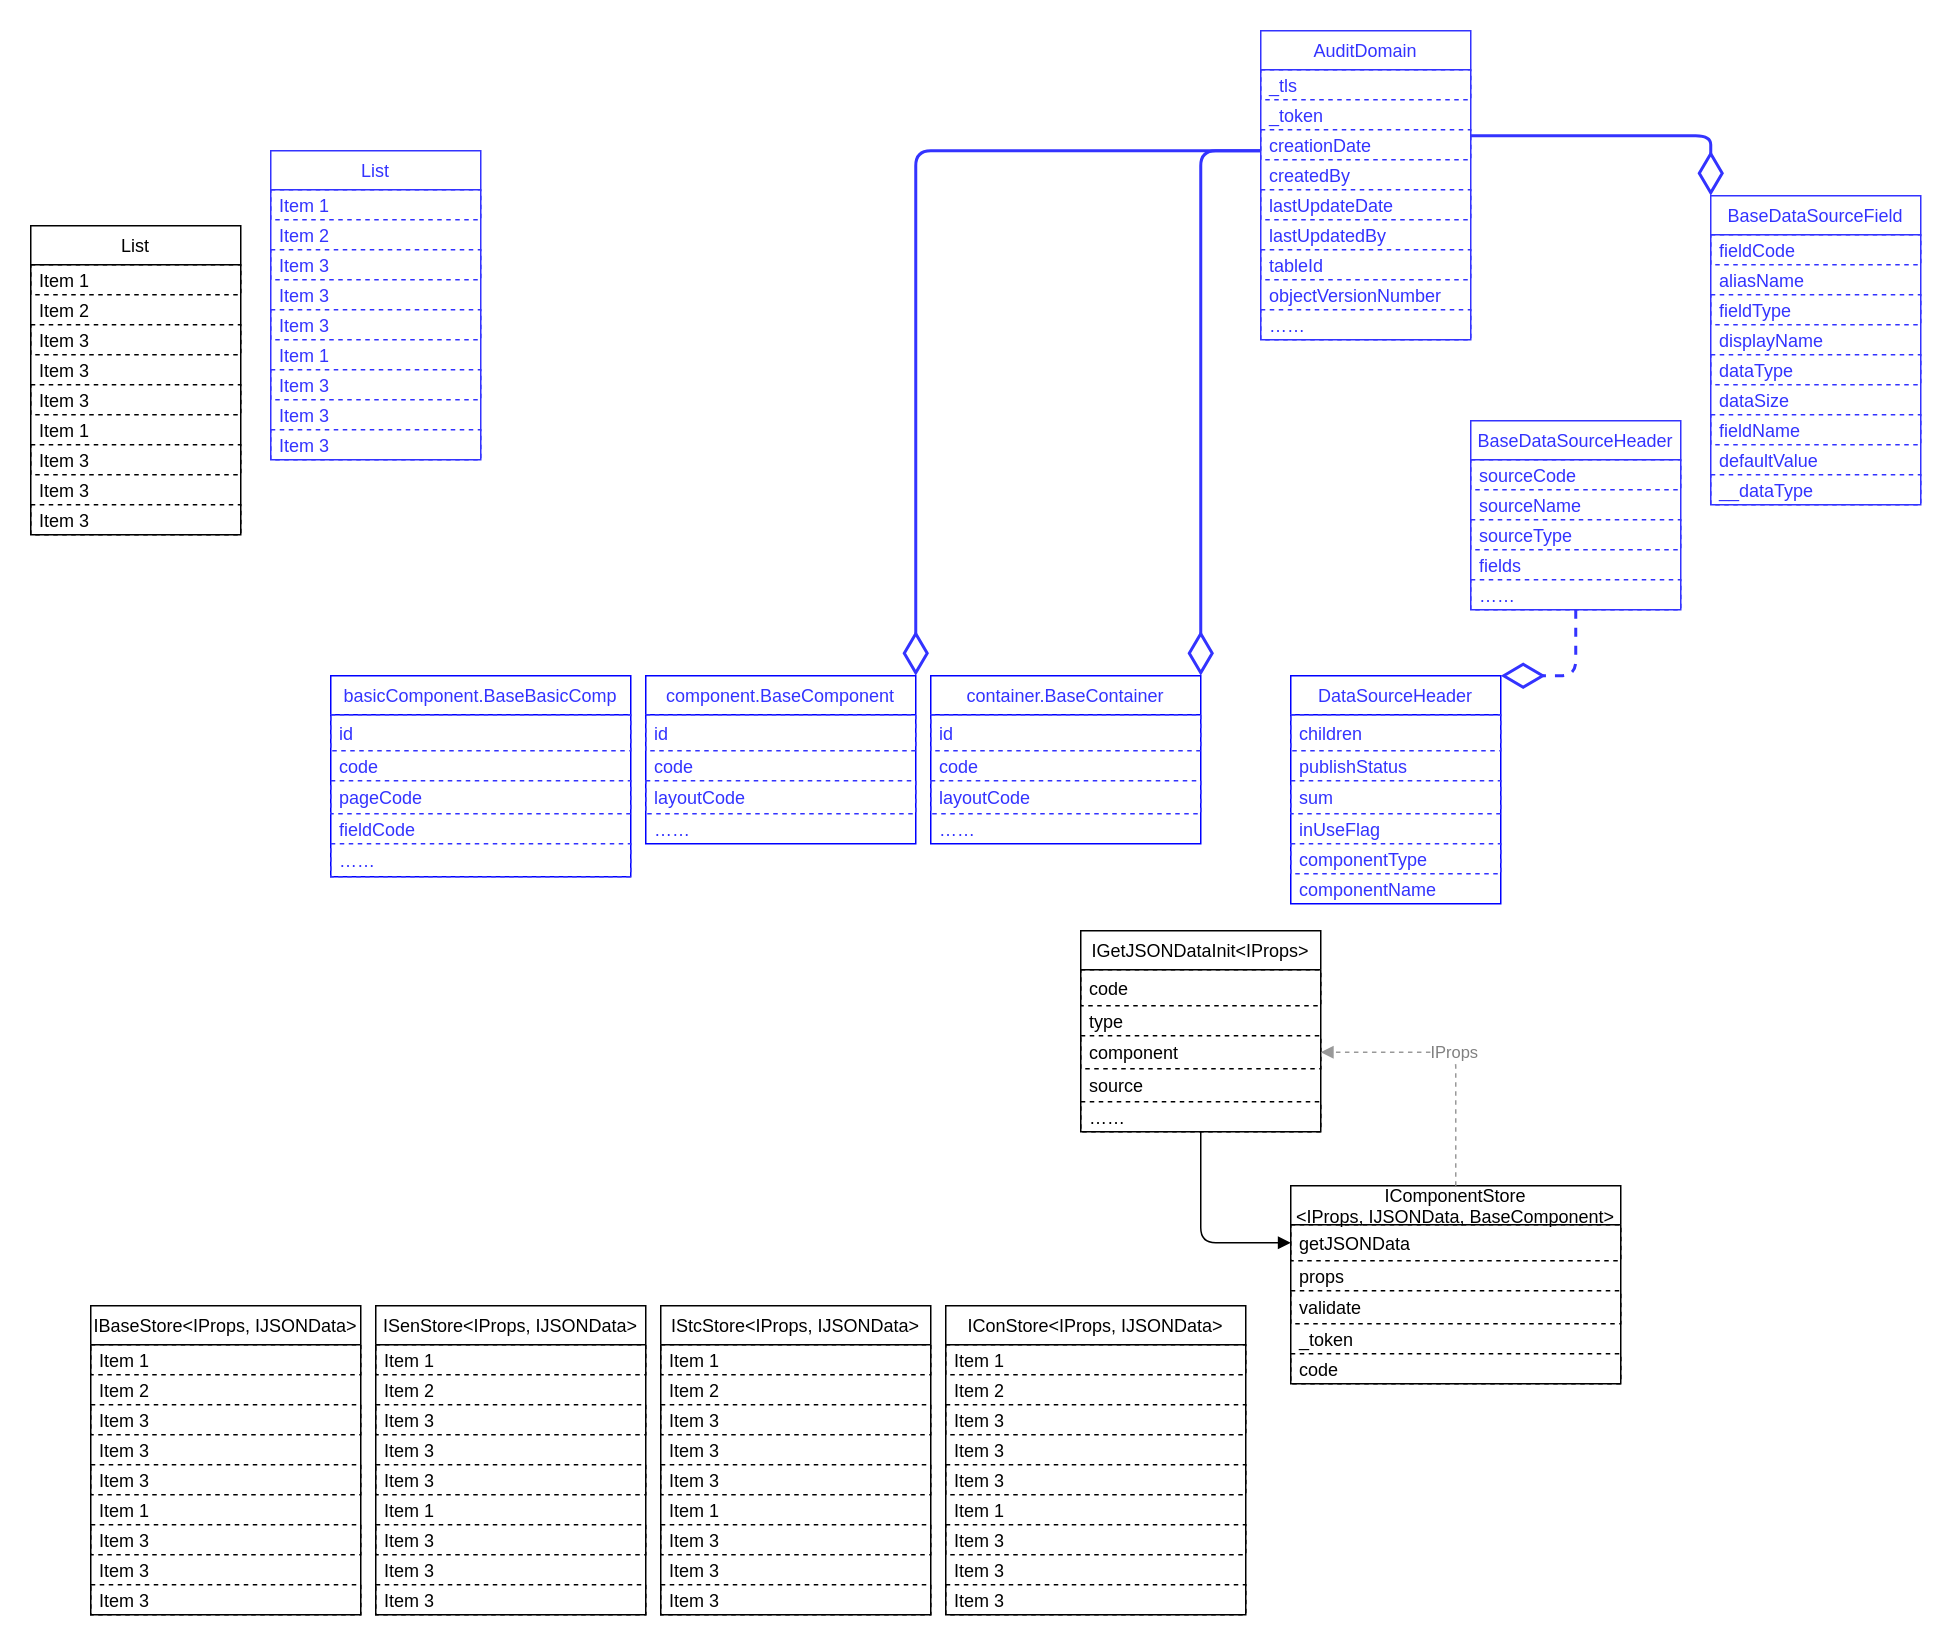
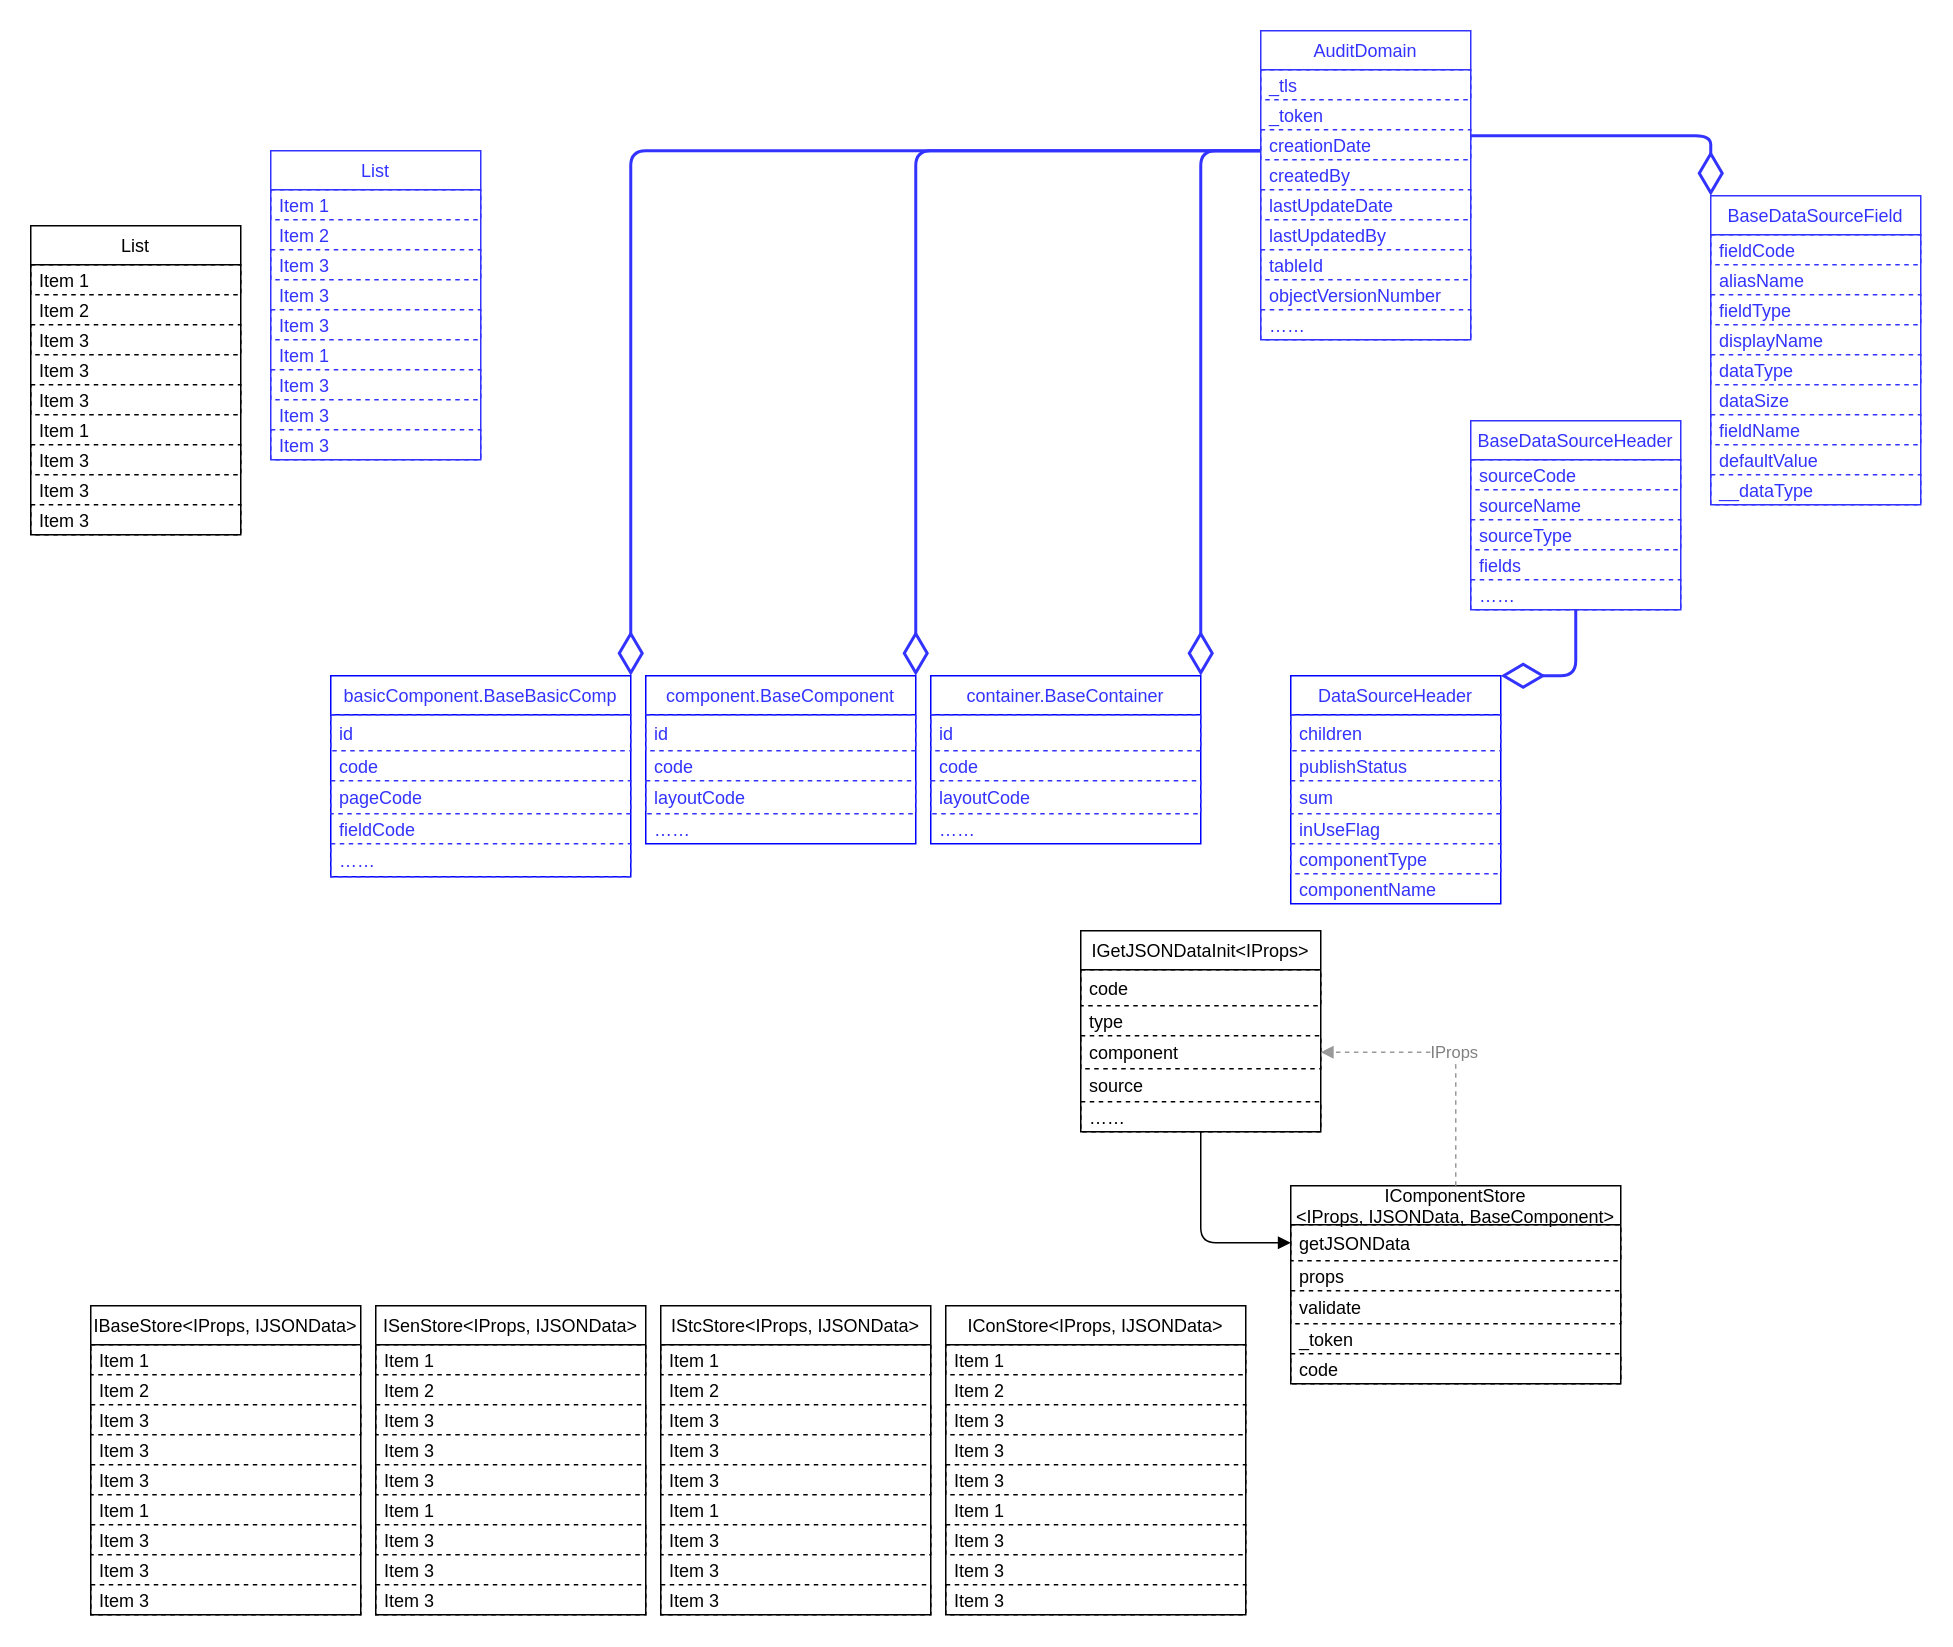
none -> (631, 253)
(1576, 657) -> (1576, 657)
